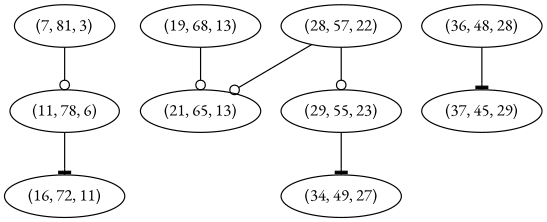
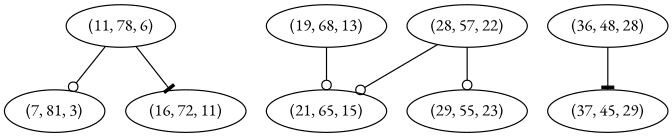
(65, 64) -> (91, 65)
(201, 111) -> (327, 111)
(341, 196) -> none
